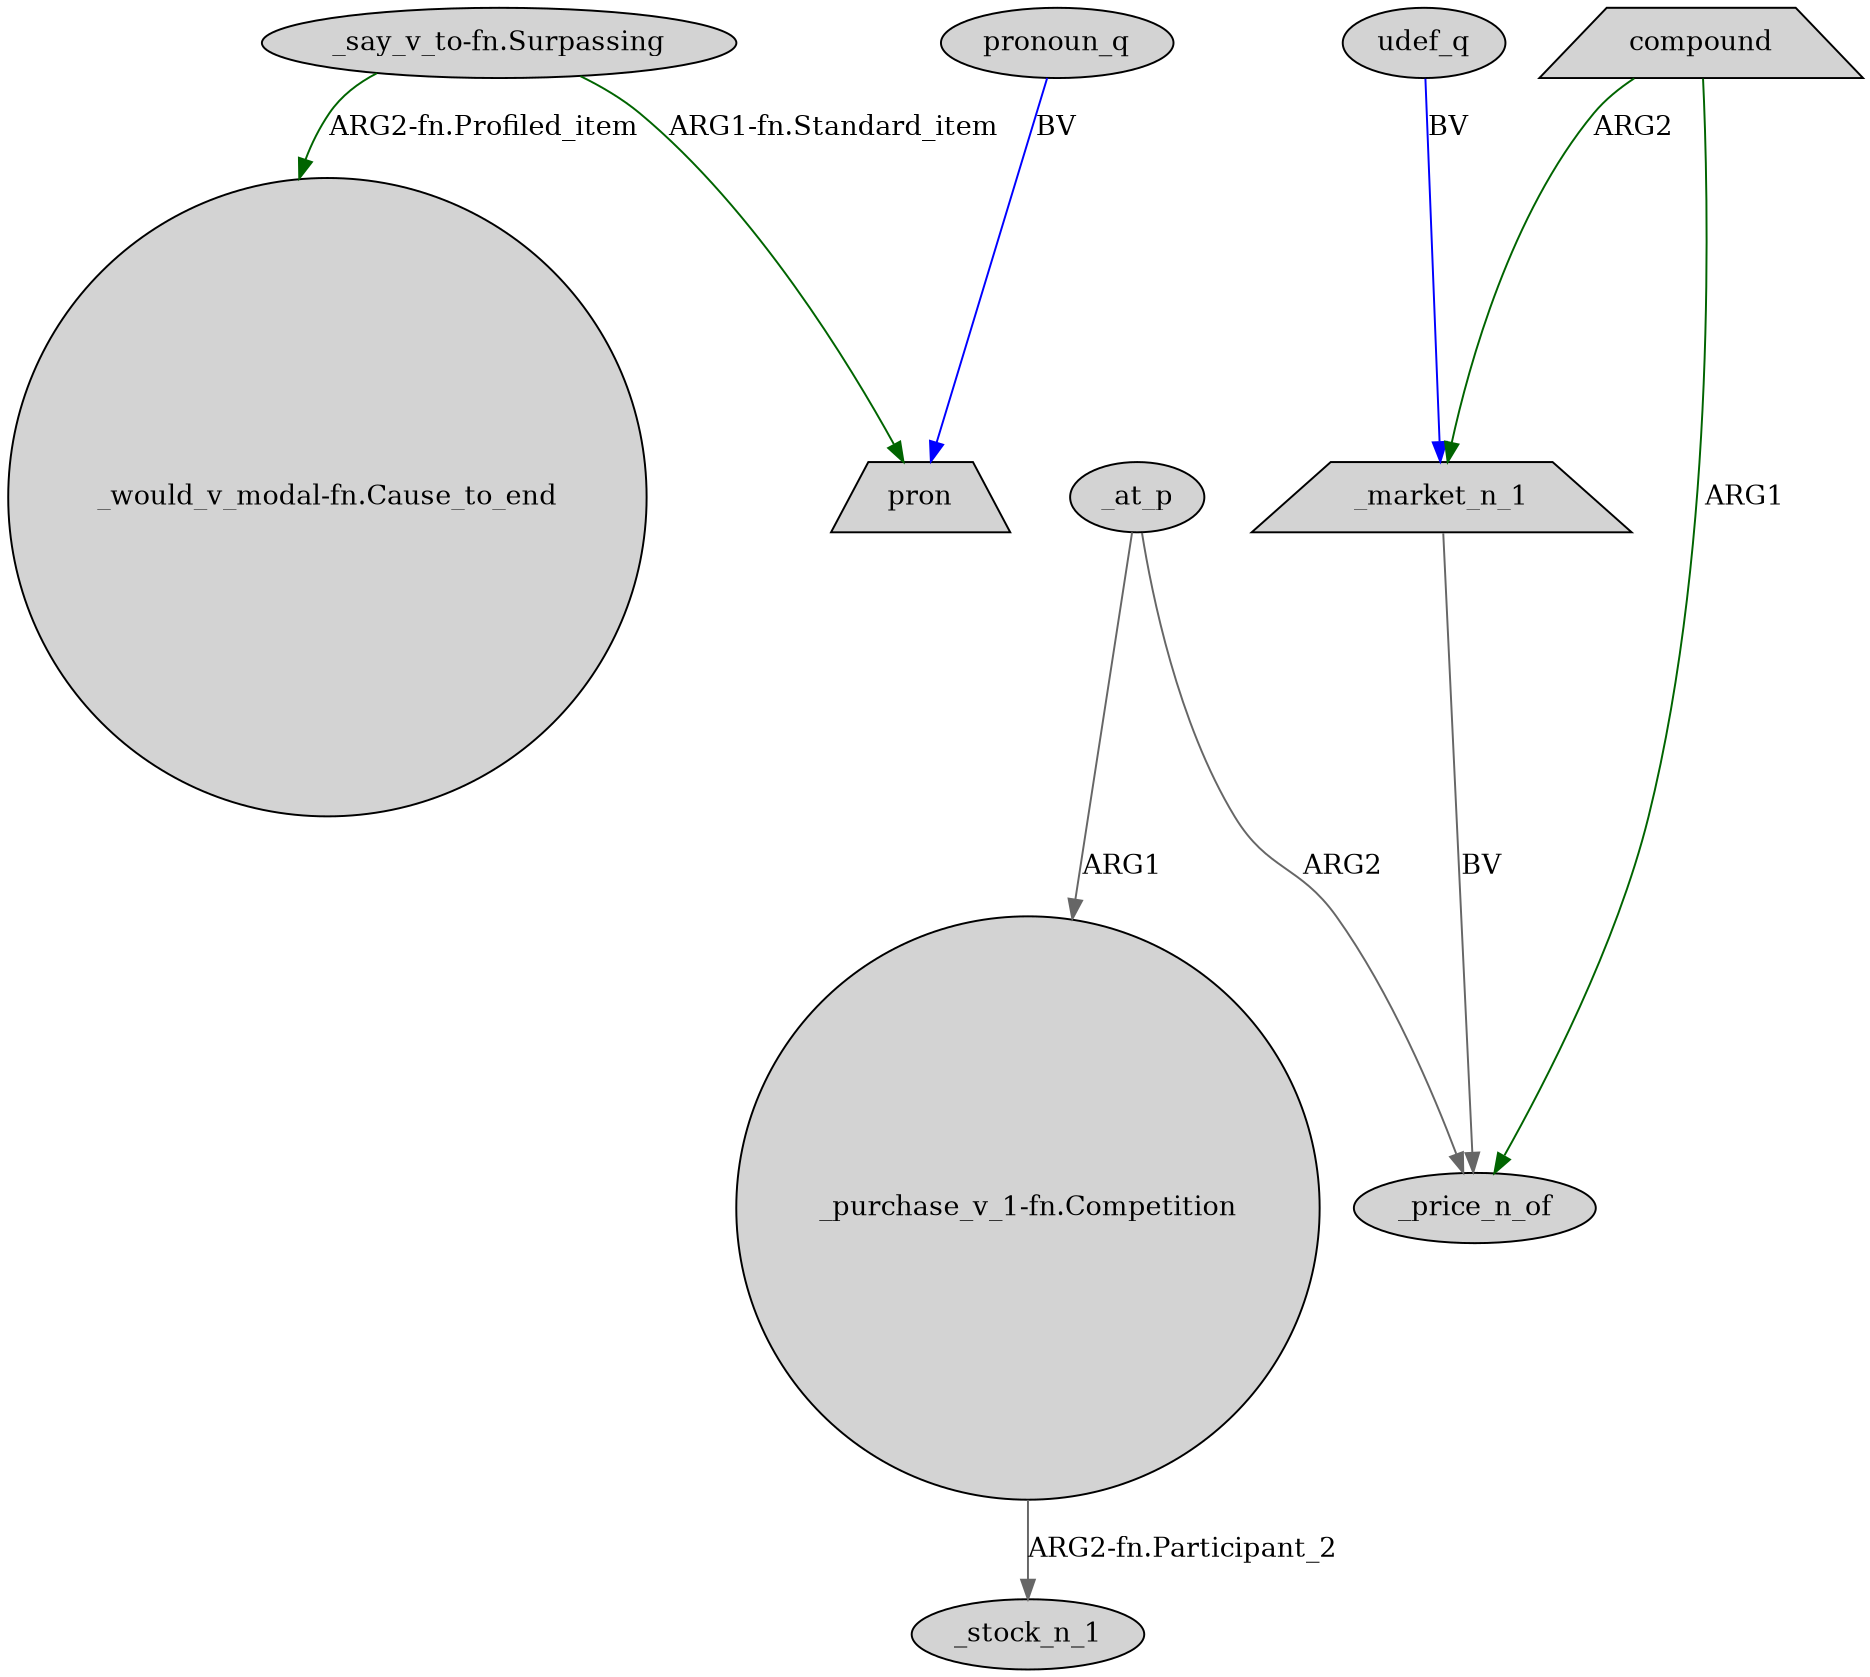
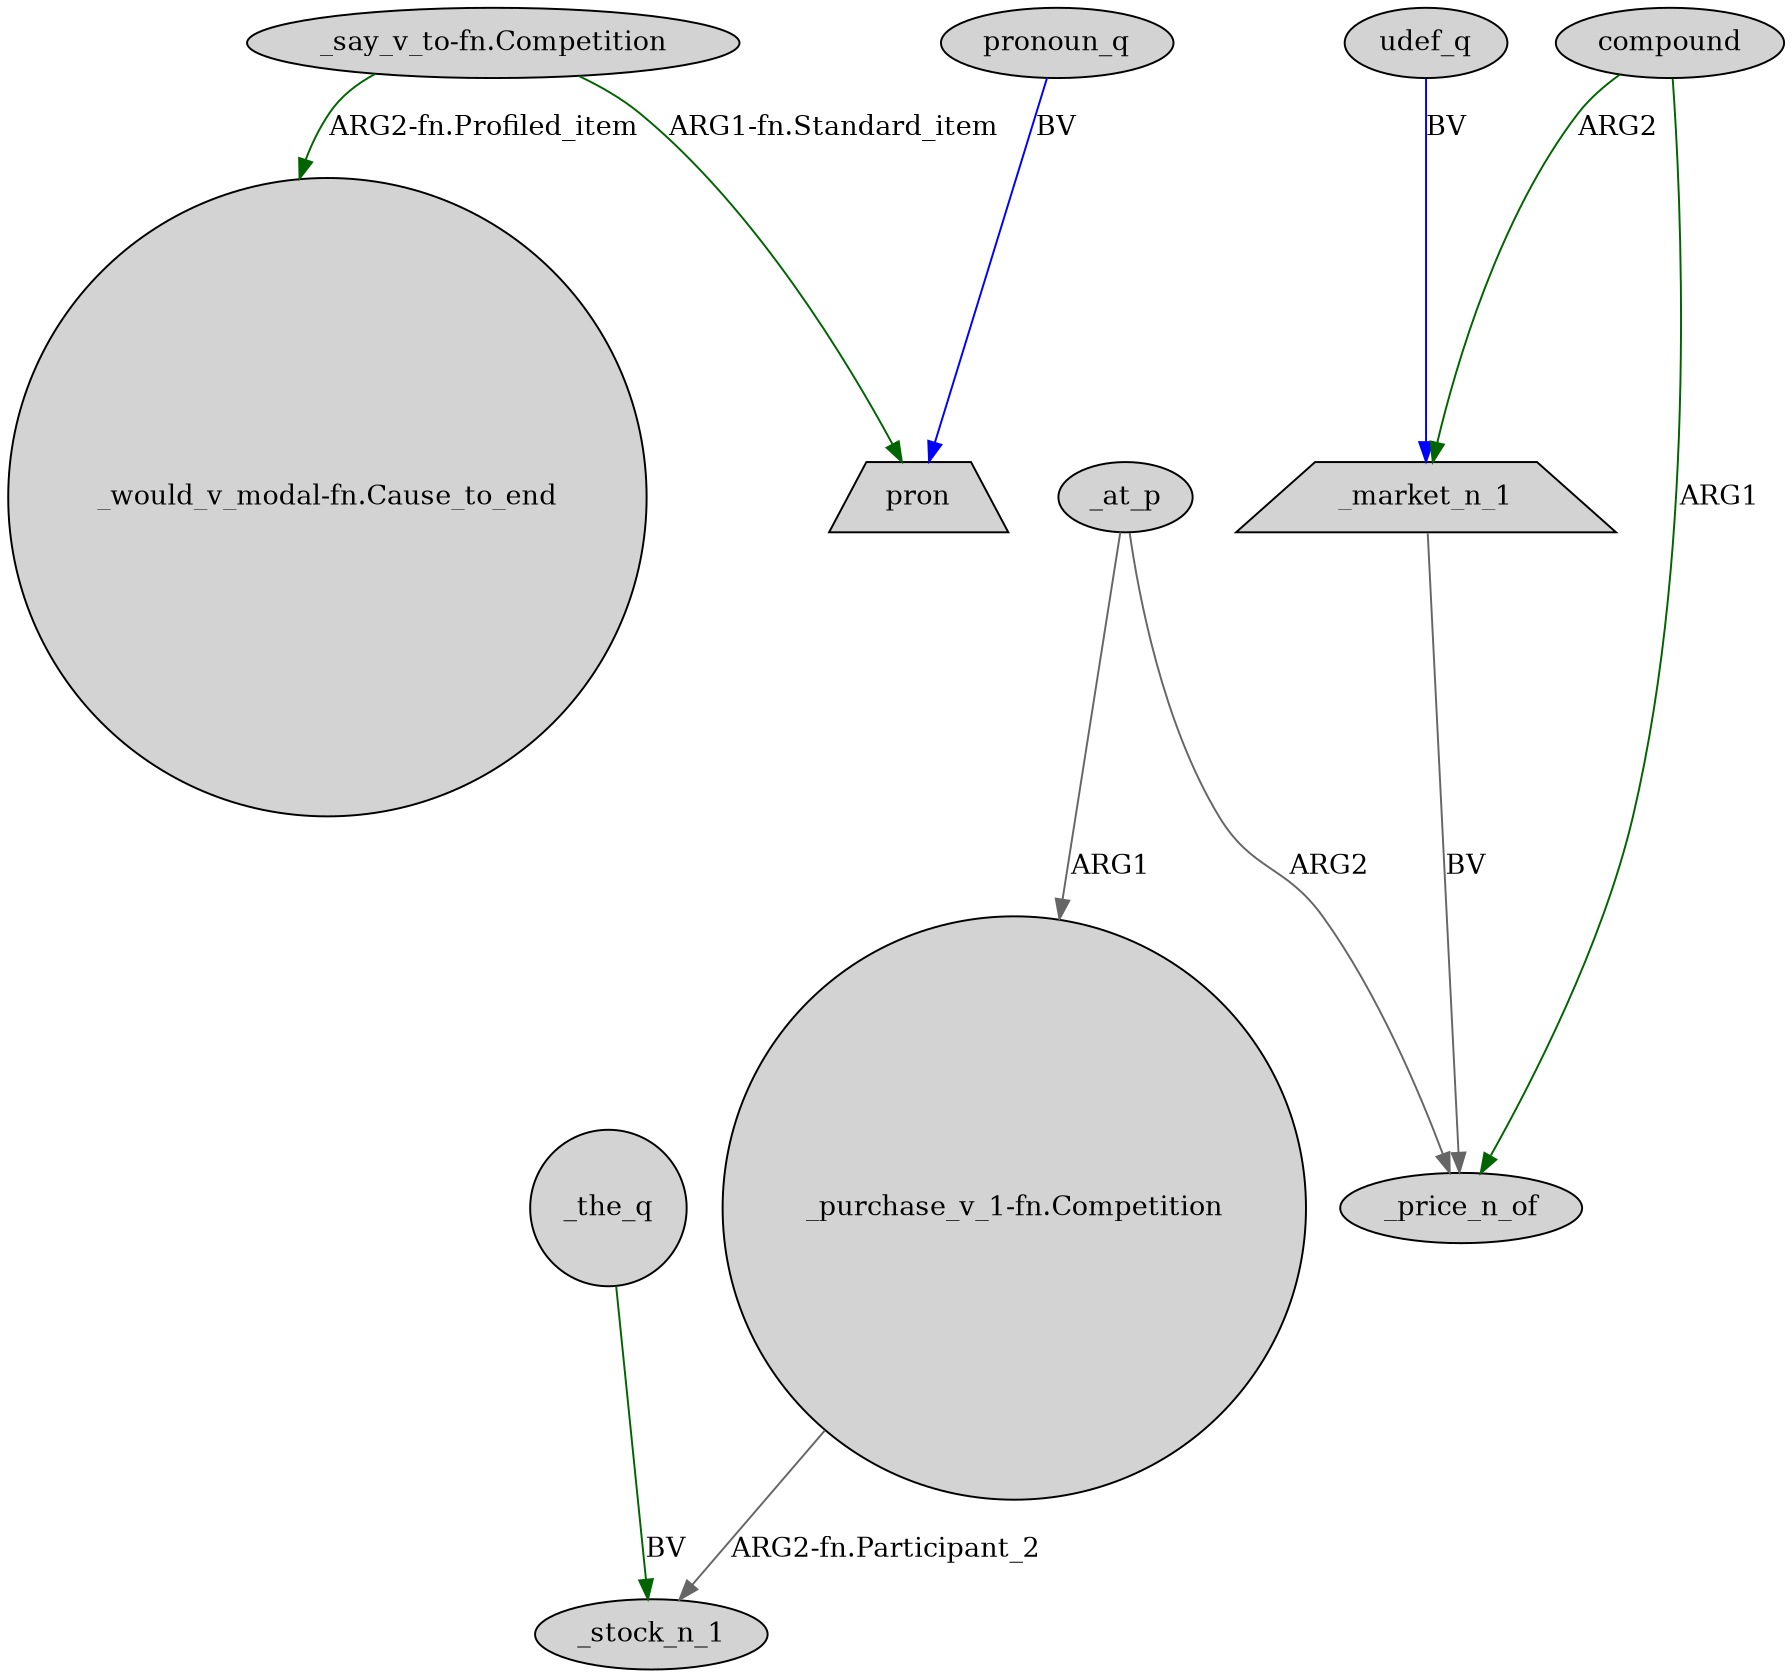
(499, 43) -> (493, 43)
(1701, 43) -> (1670, 43)
none -> (608, 1208)
